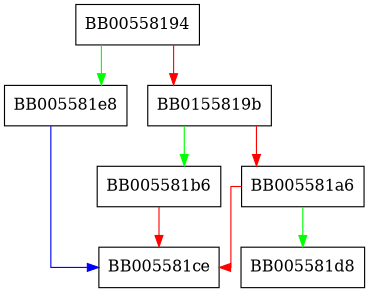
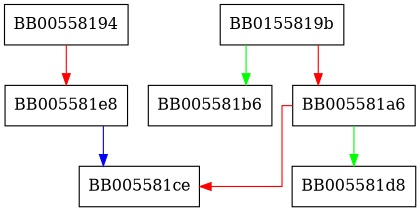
(101, 59) -> (66, 59)
(174, 59) -> none
(159, 221) -> none
